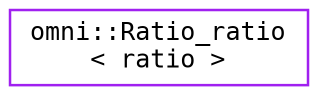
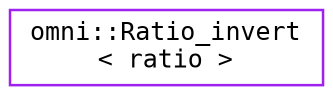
(159, 48) -> (167, 48)
